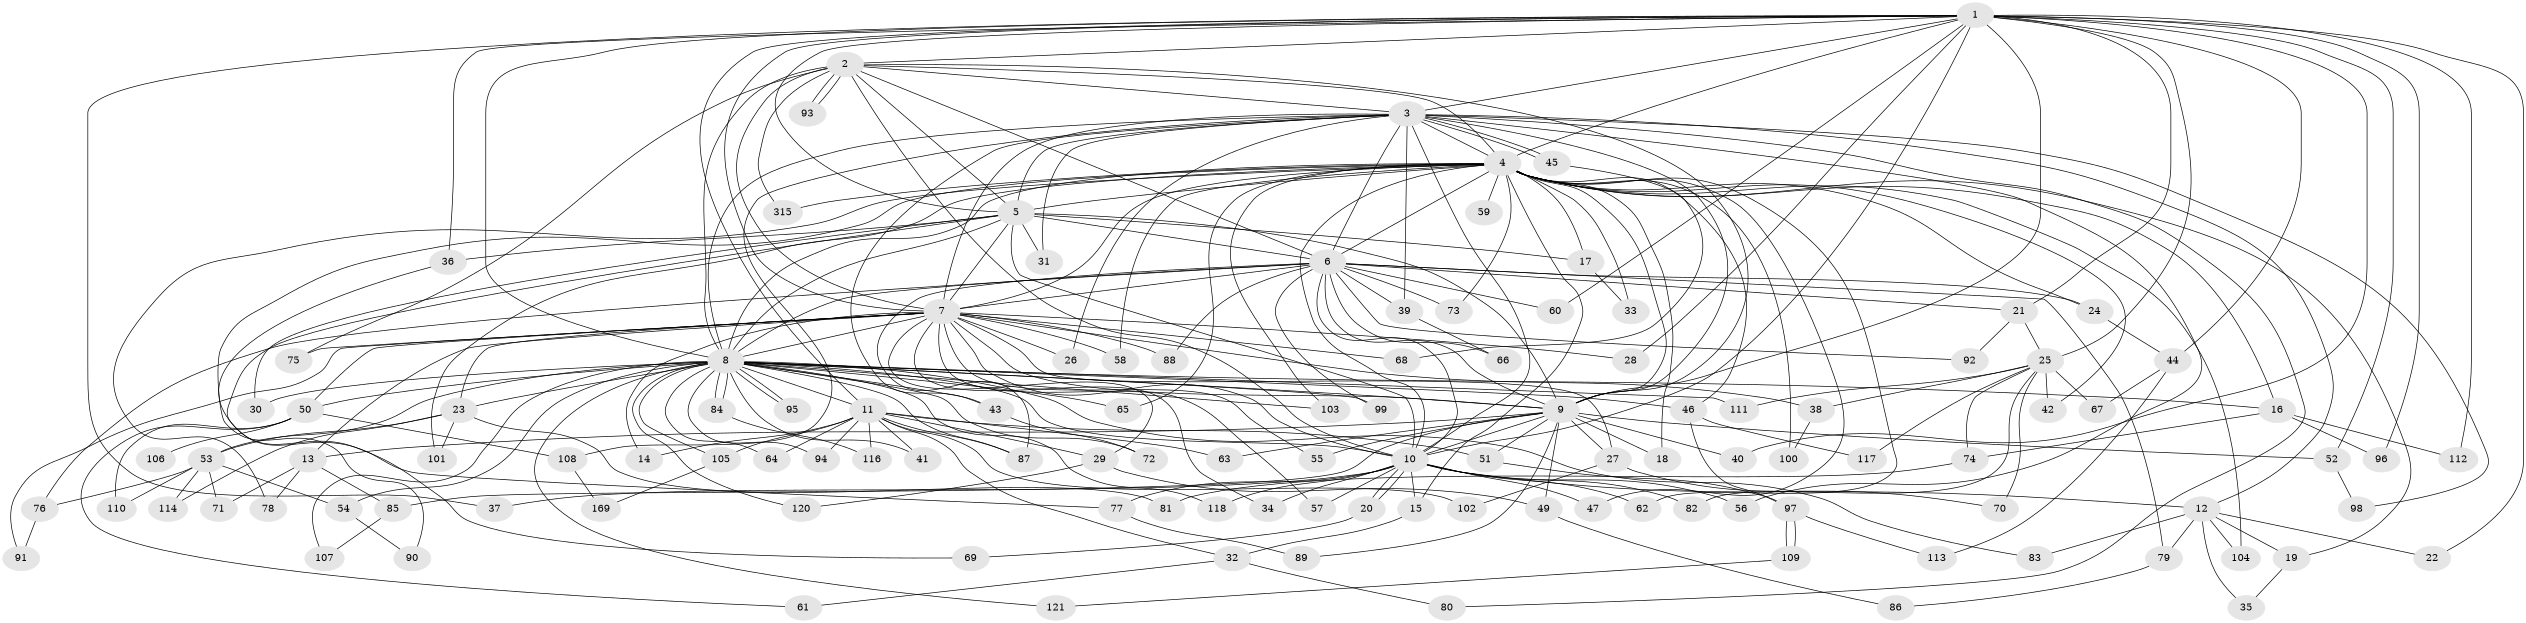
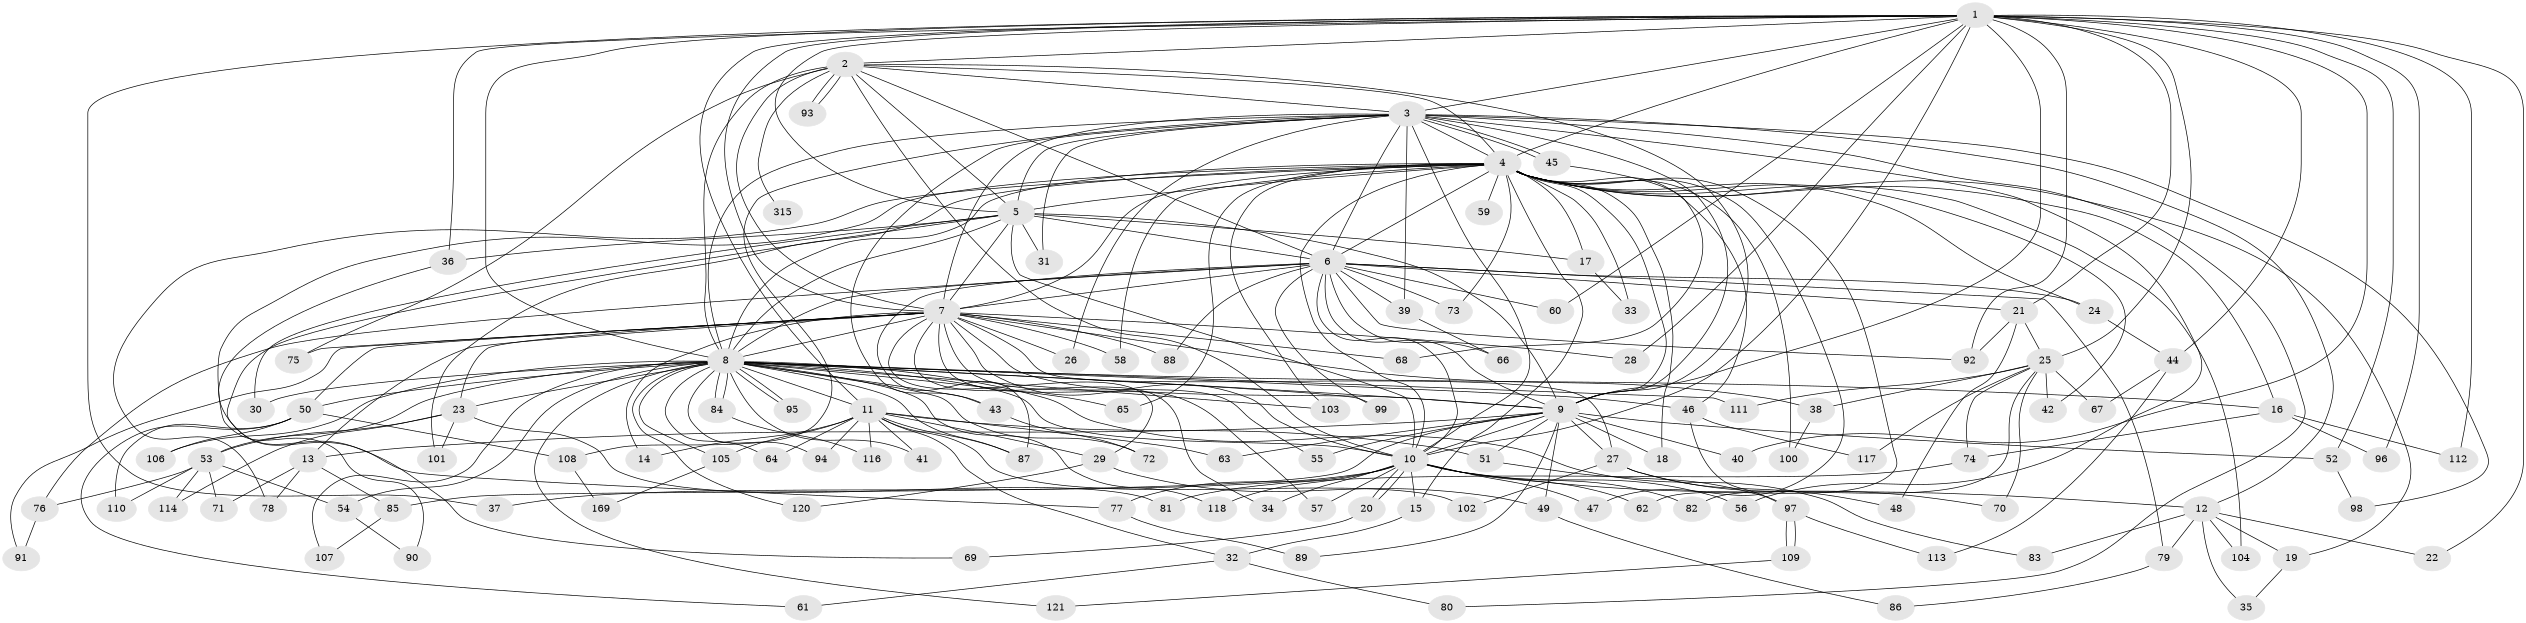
(1142, 174) -> none
none -> (2067, 189)
none -> (356, 409)
none -> (1896, 509)
